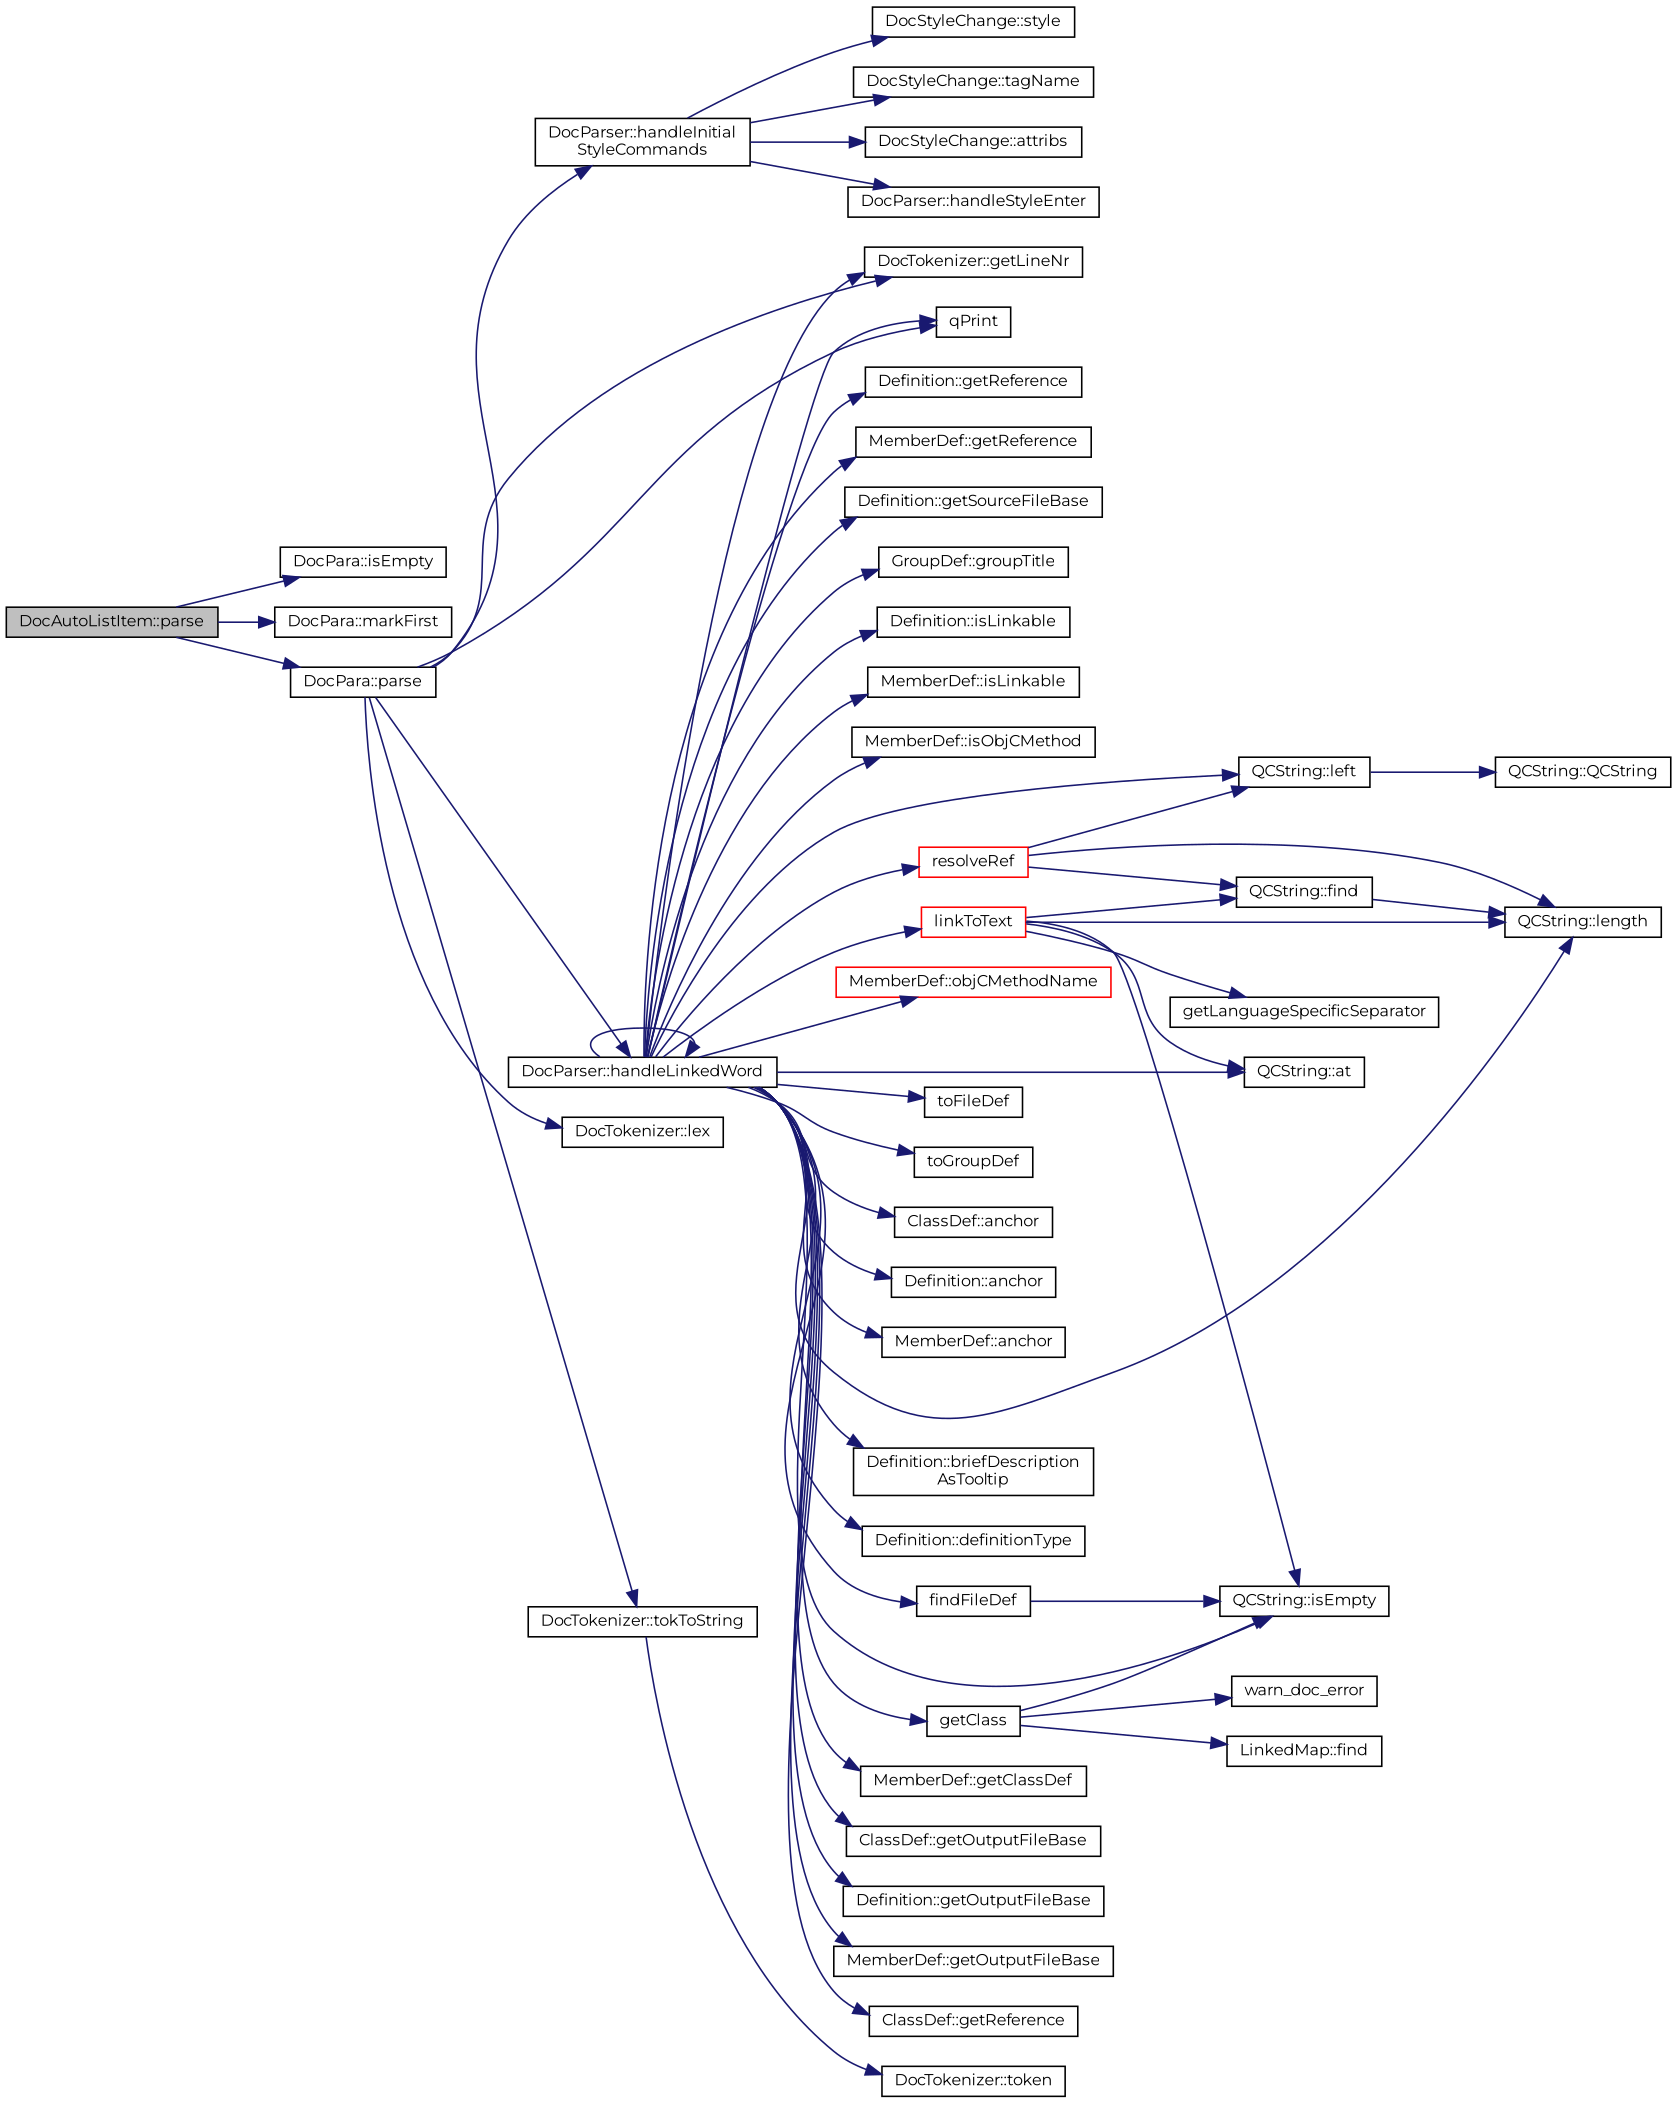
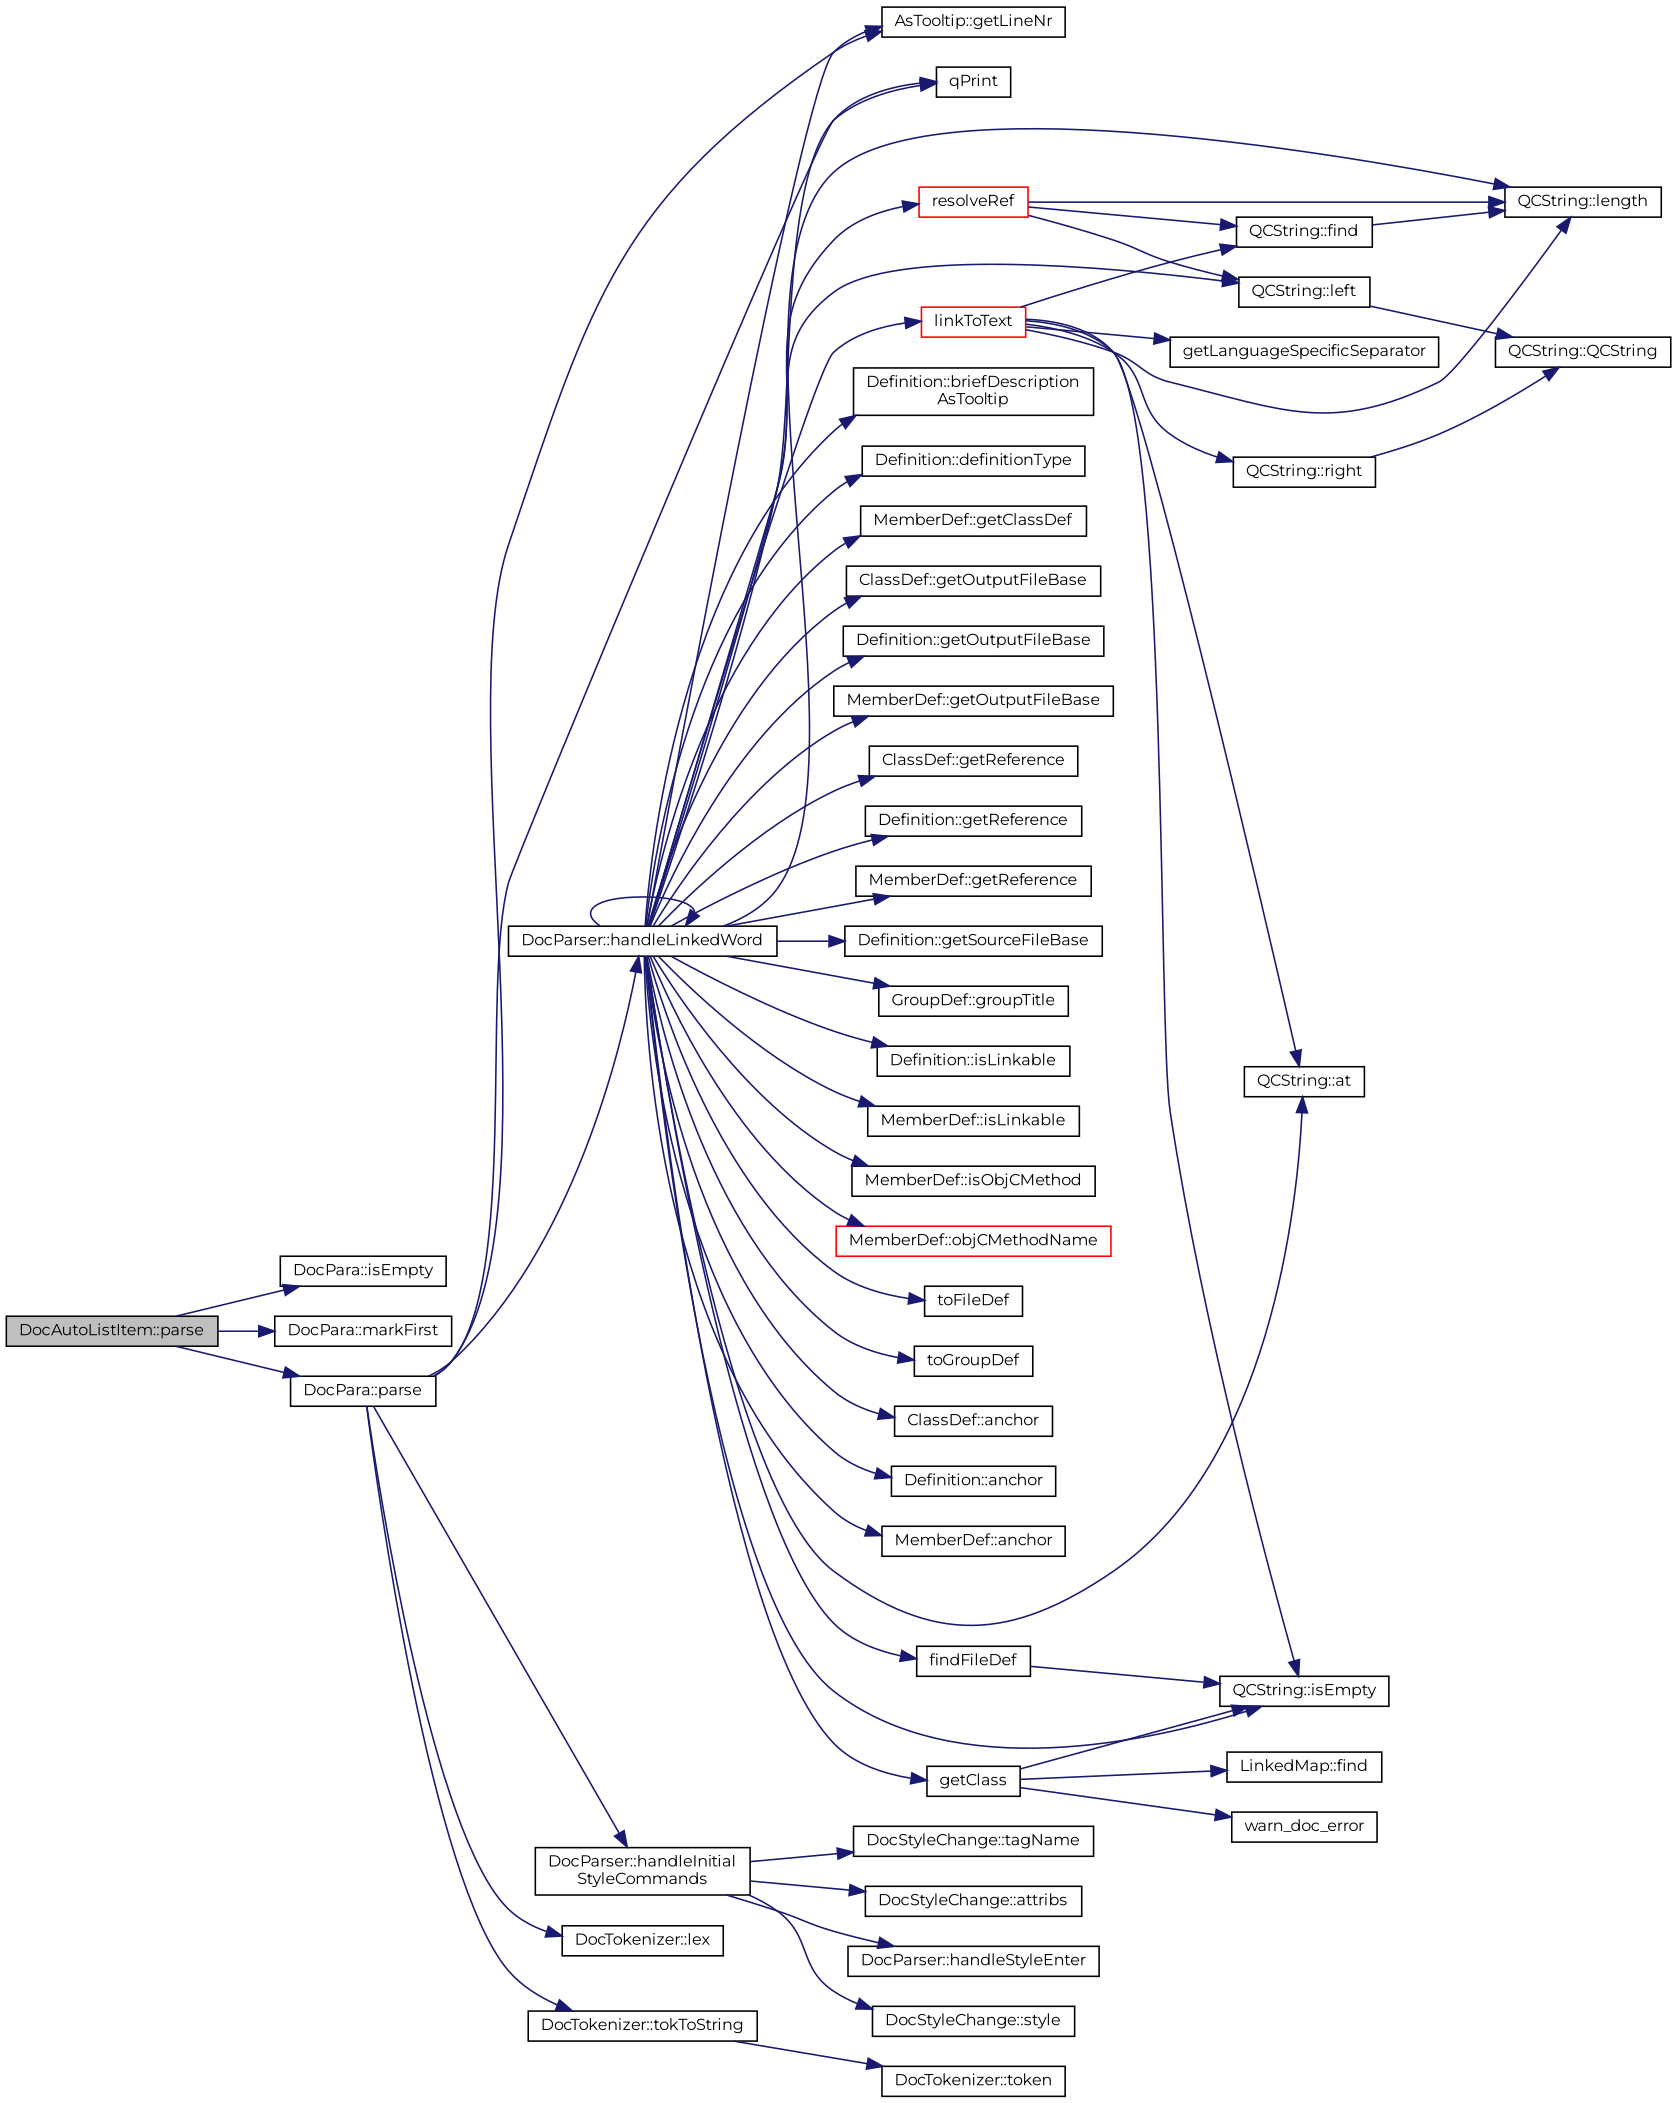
(974, 262) -> (974, 22)
none -> (1304, 472)
